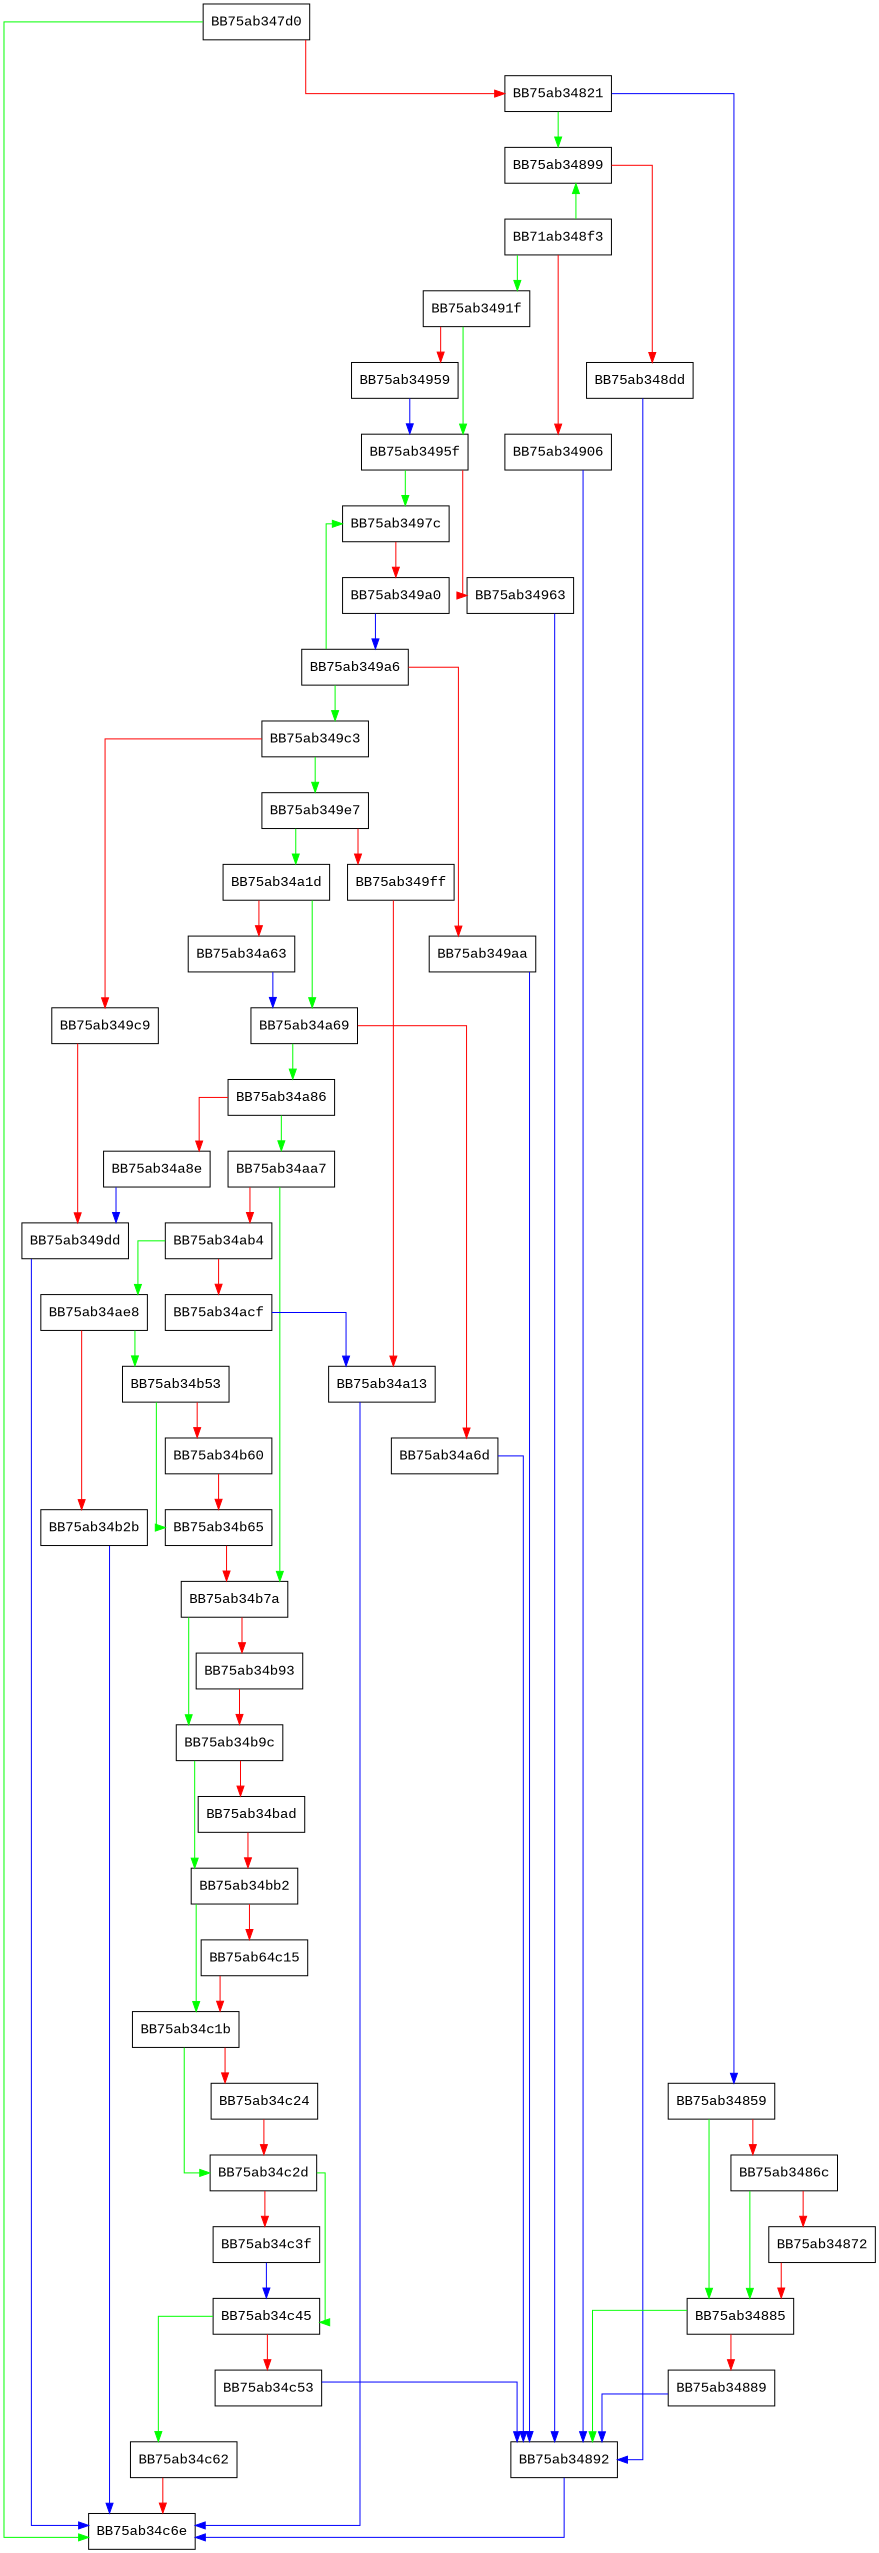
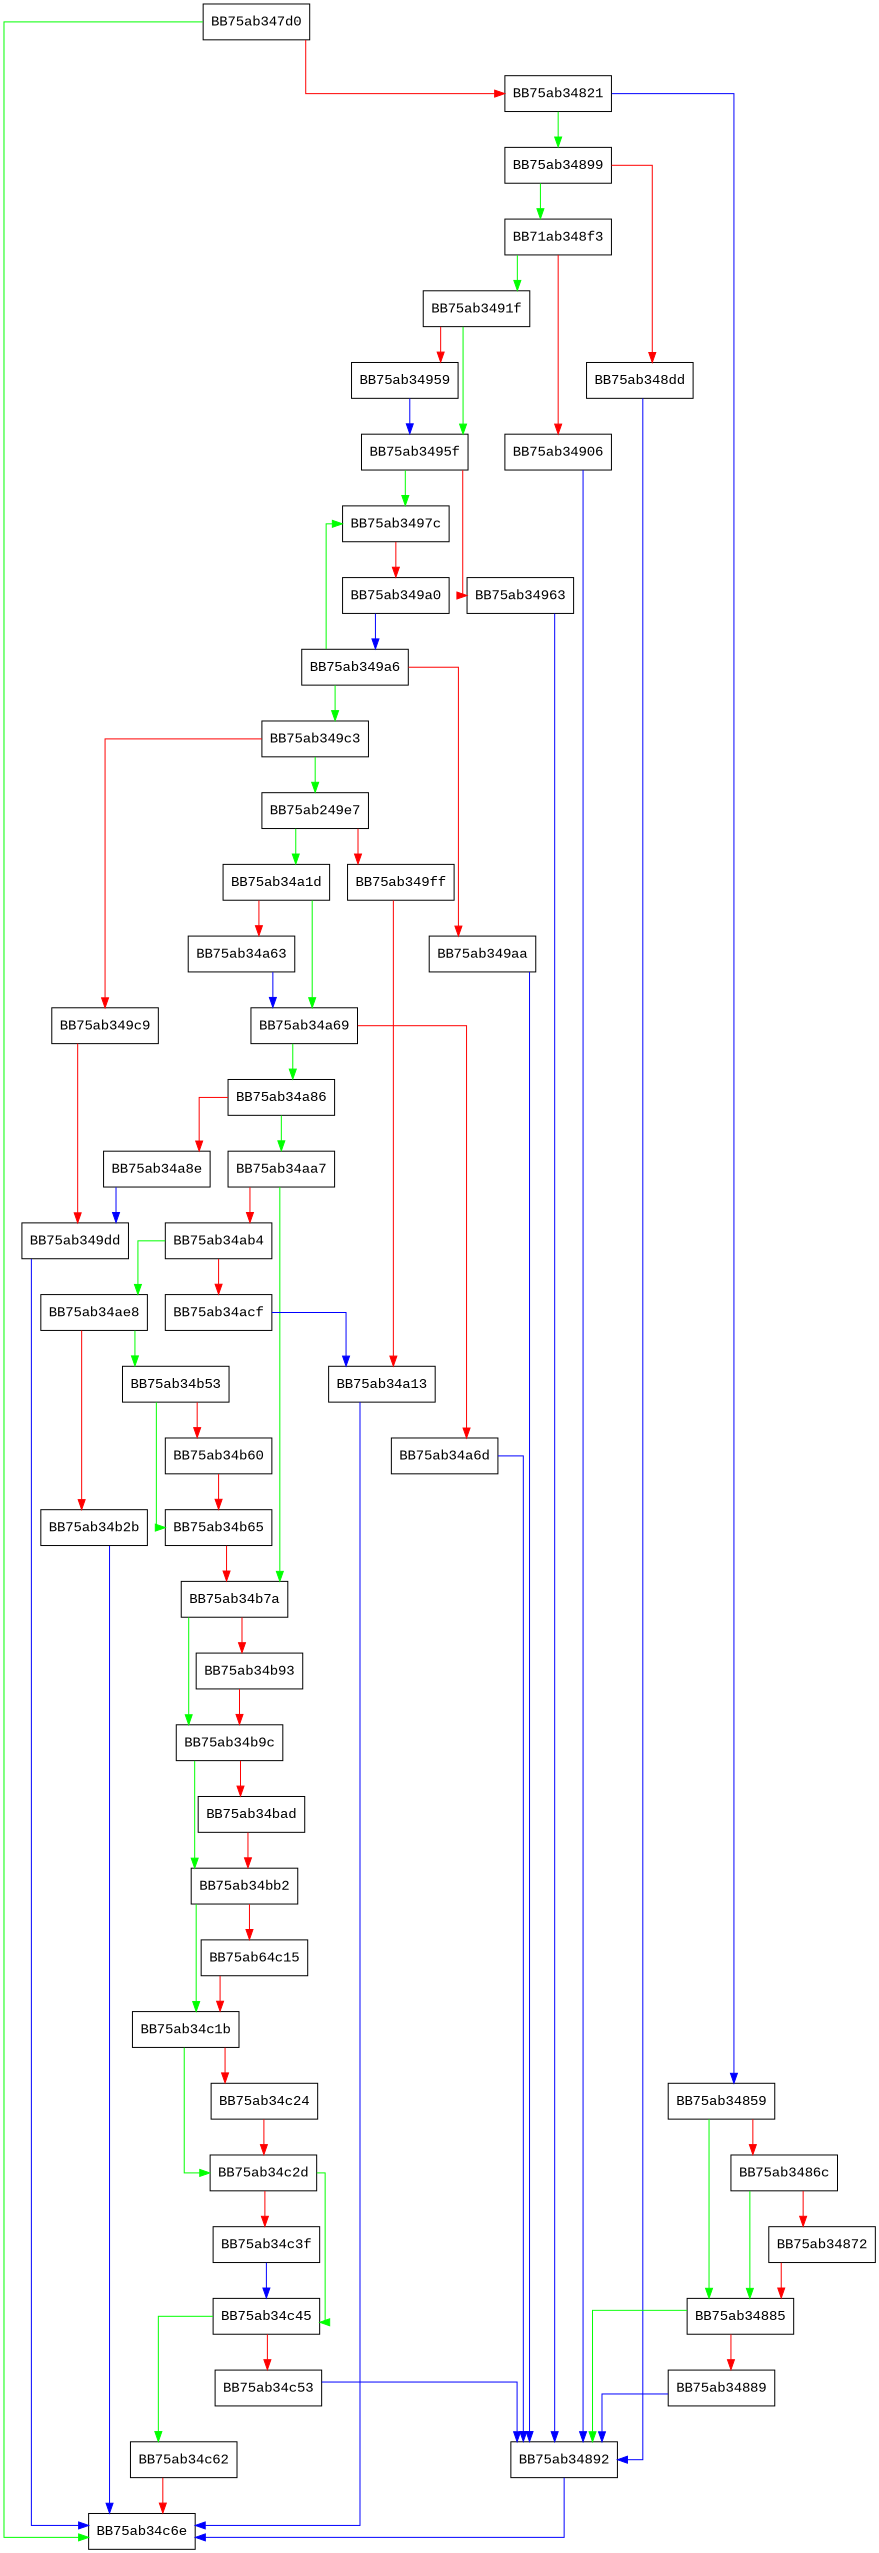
(576, 206) -> (540, 196)
(315, 811) -> (315, 811)
